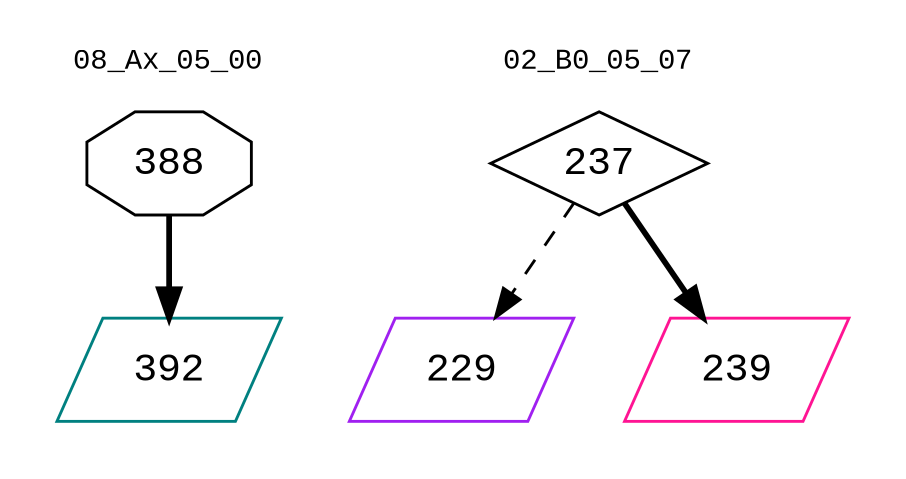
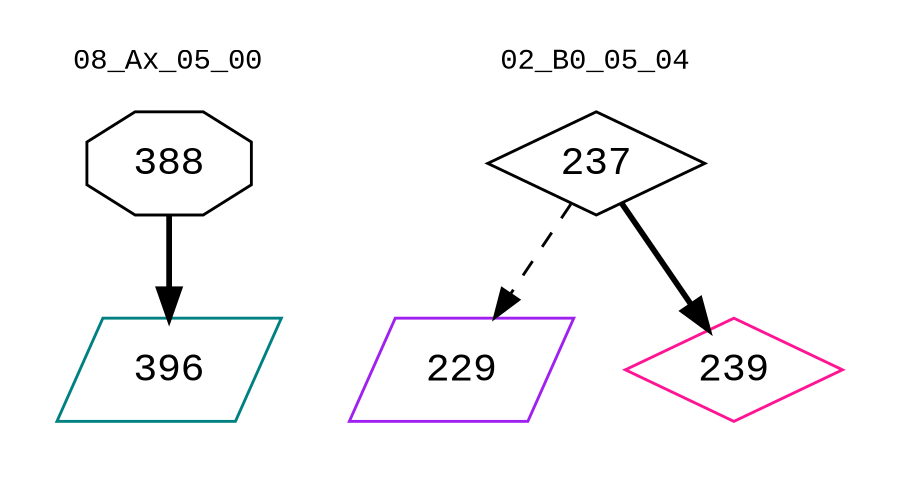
(599, 62) -> (596, 62)
(169, 370) -> (169, 370)
(737, 370) -> (734, 370)
